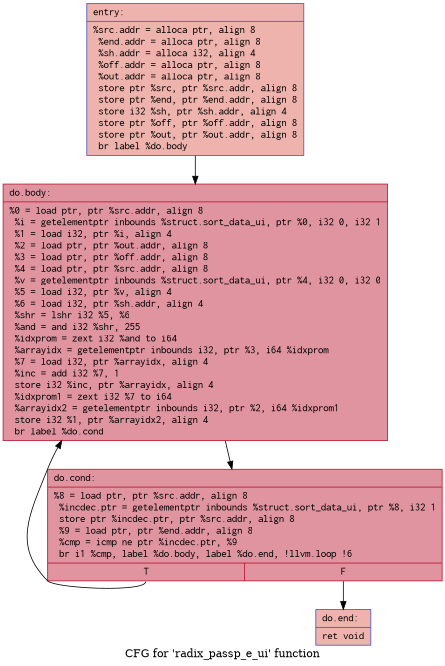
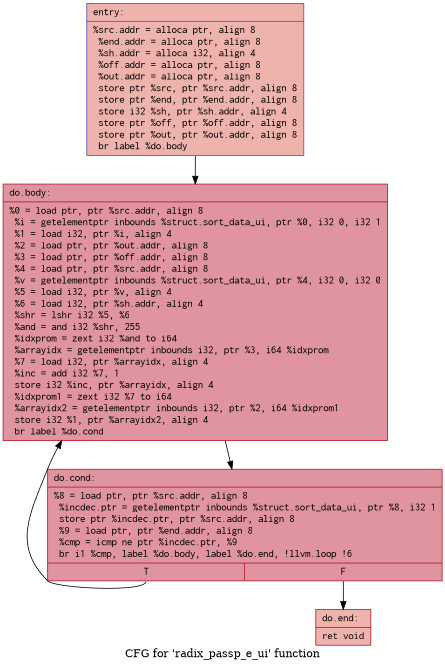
(343, 627) -> (343, 627)
